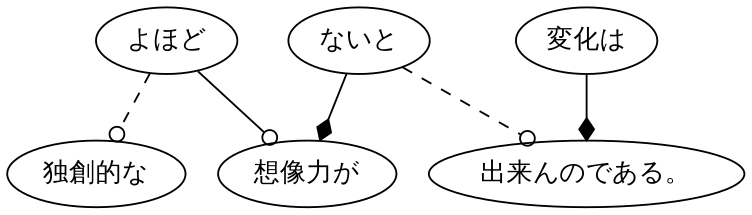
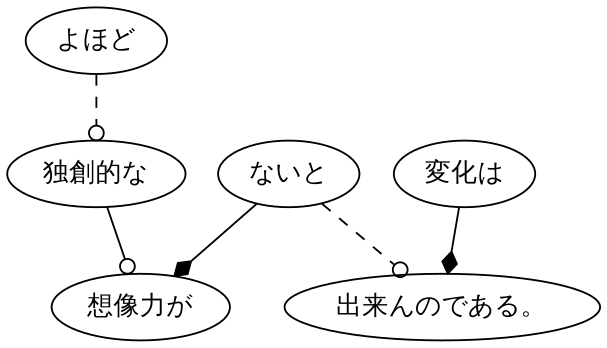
(231, 102) -> (116, 233)
